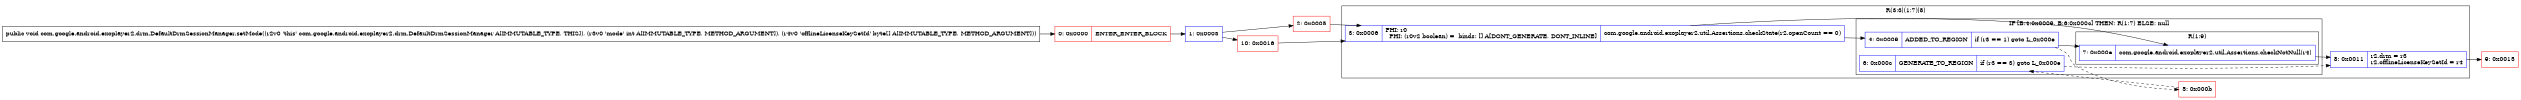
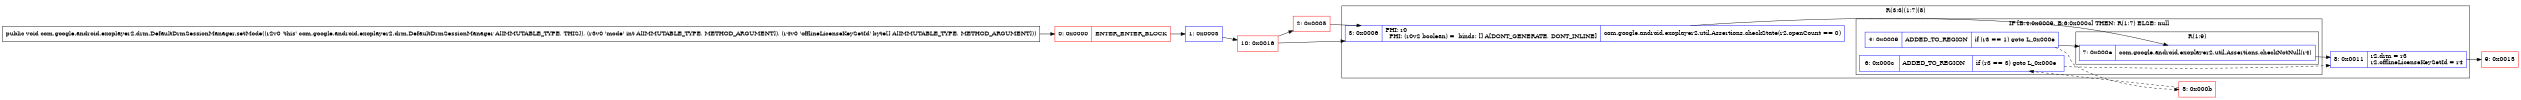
(1256, 29) -> (1284, 34)
(1852, 38) -> none
(1936, 63) -> (1934, 63)
